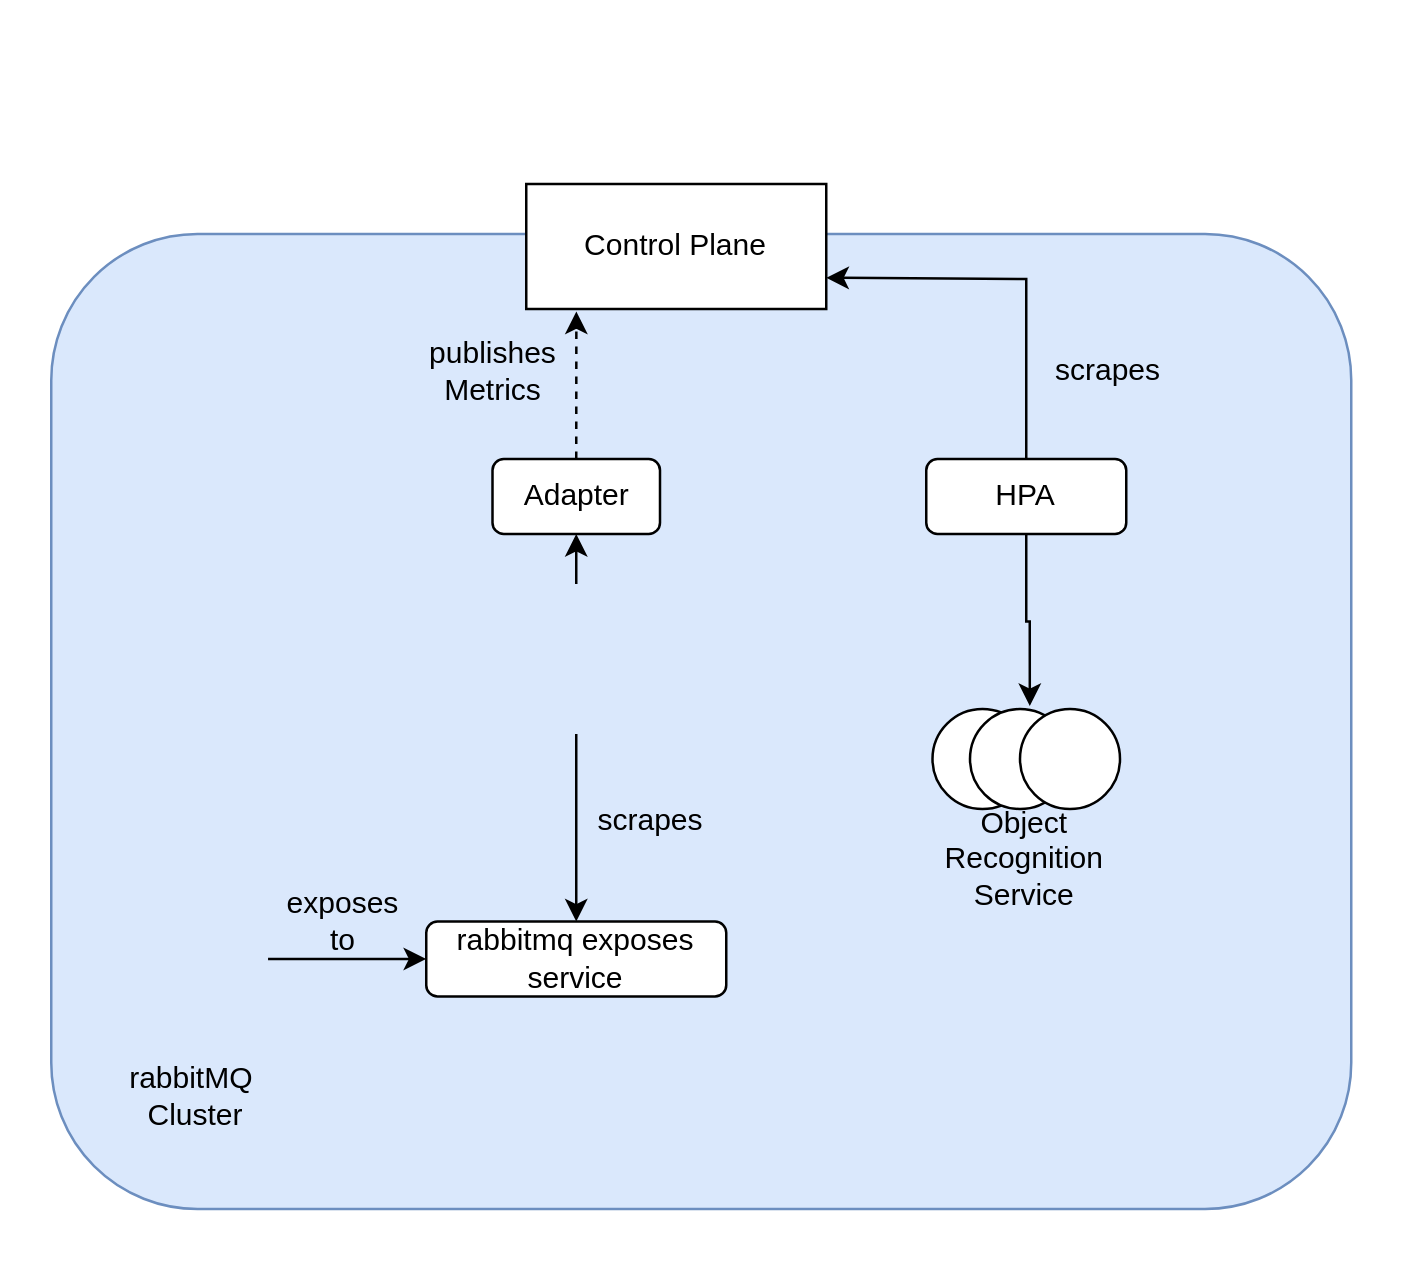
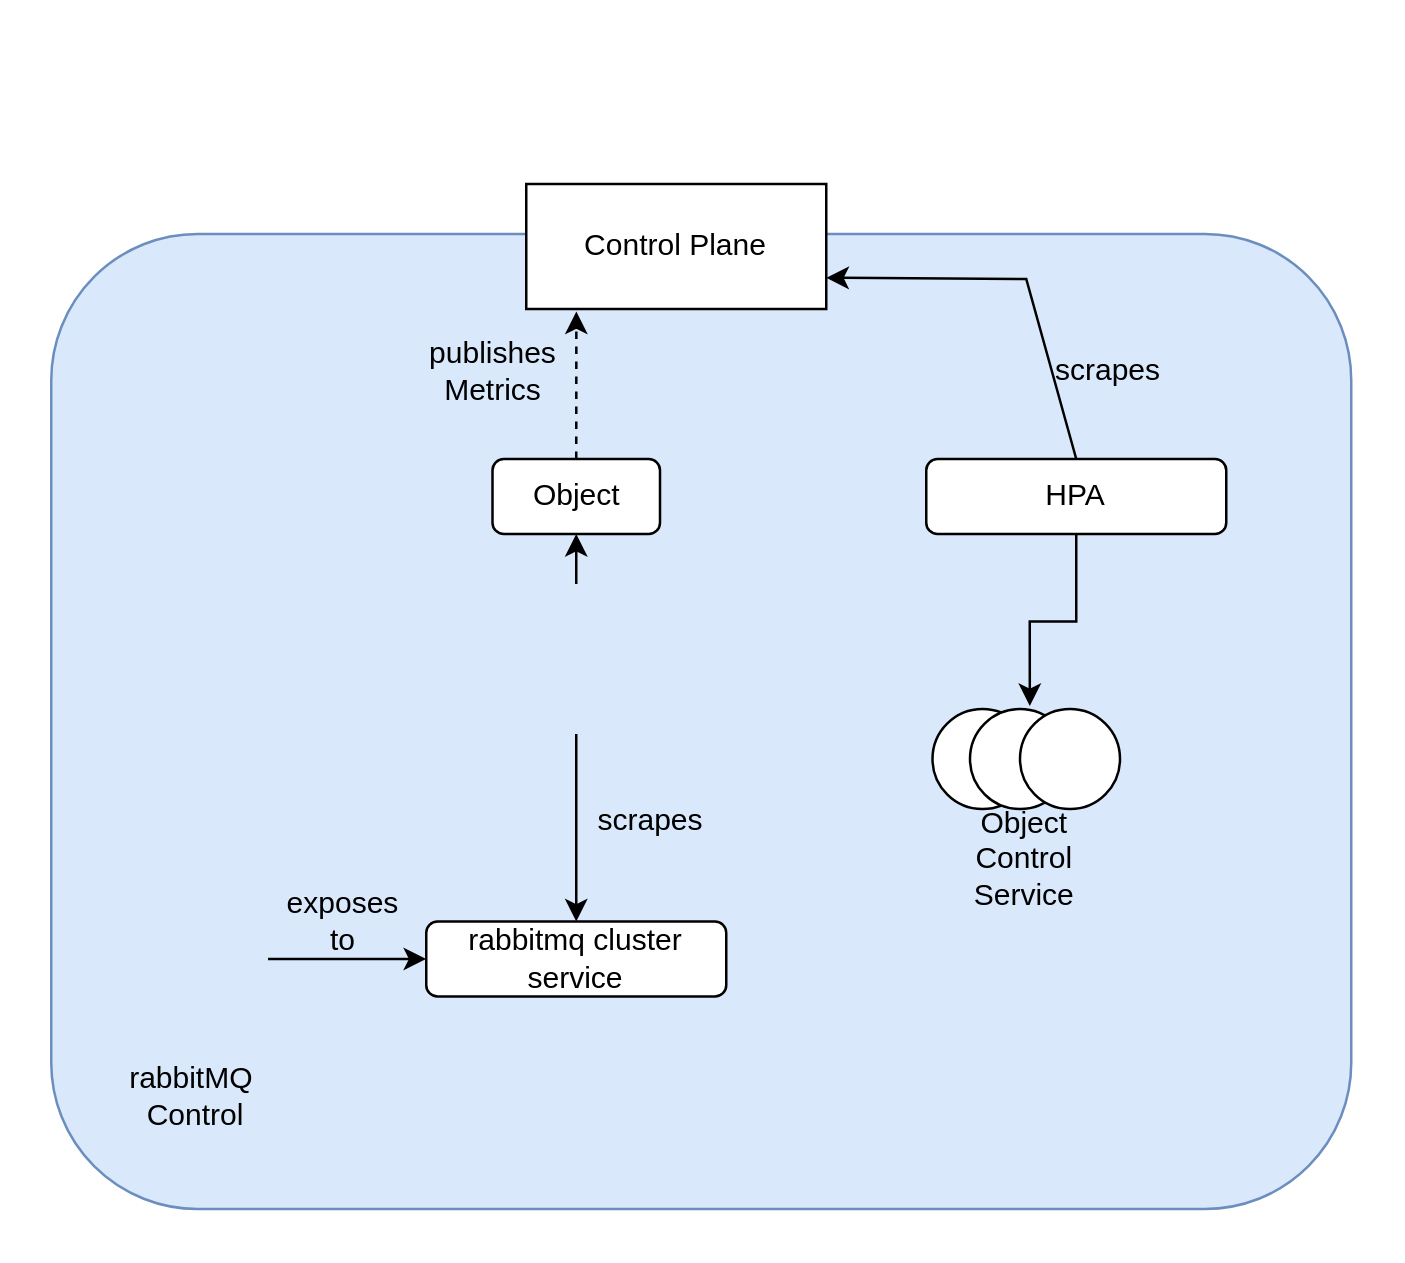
(578, 496) -> (578, 496)
(1026, 496) -> (1076, 496)
(1025, 859) -> (1025, 859)
(576, 959) -> (576, 959)
(196, 1096) -> (196, 1096)
